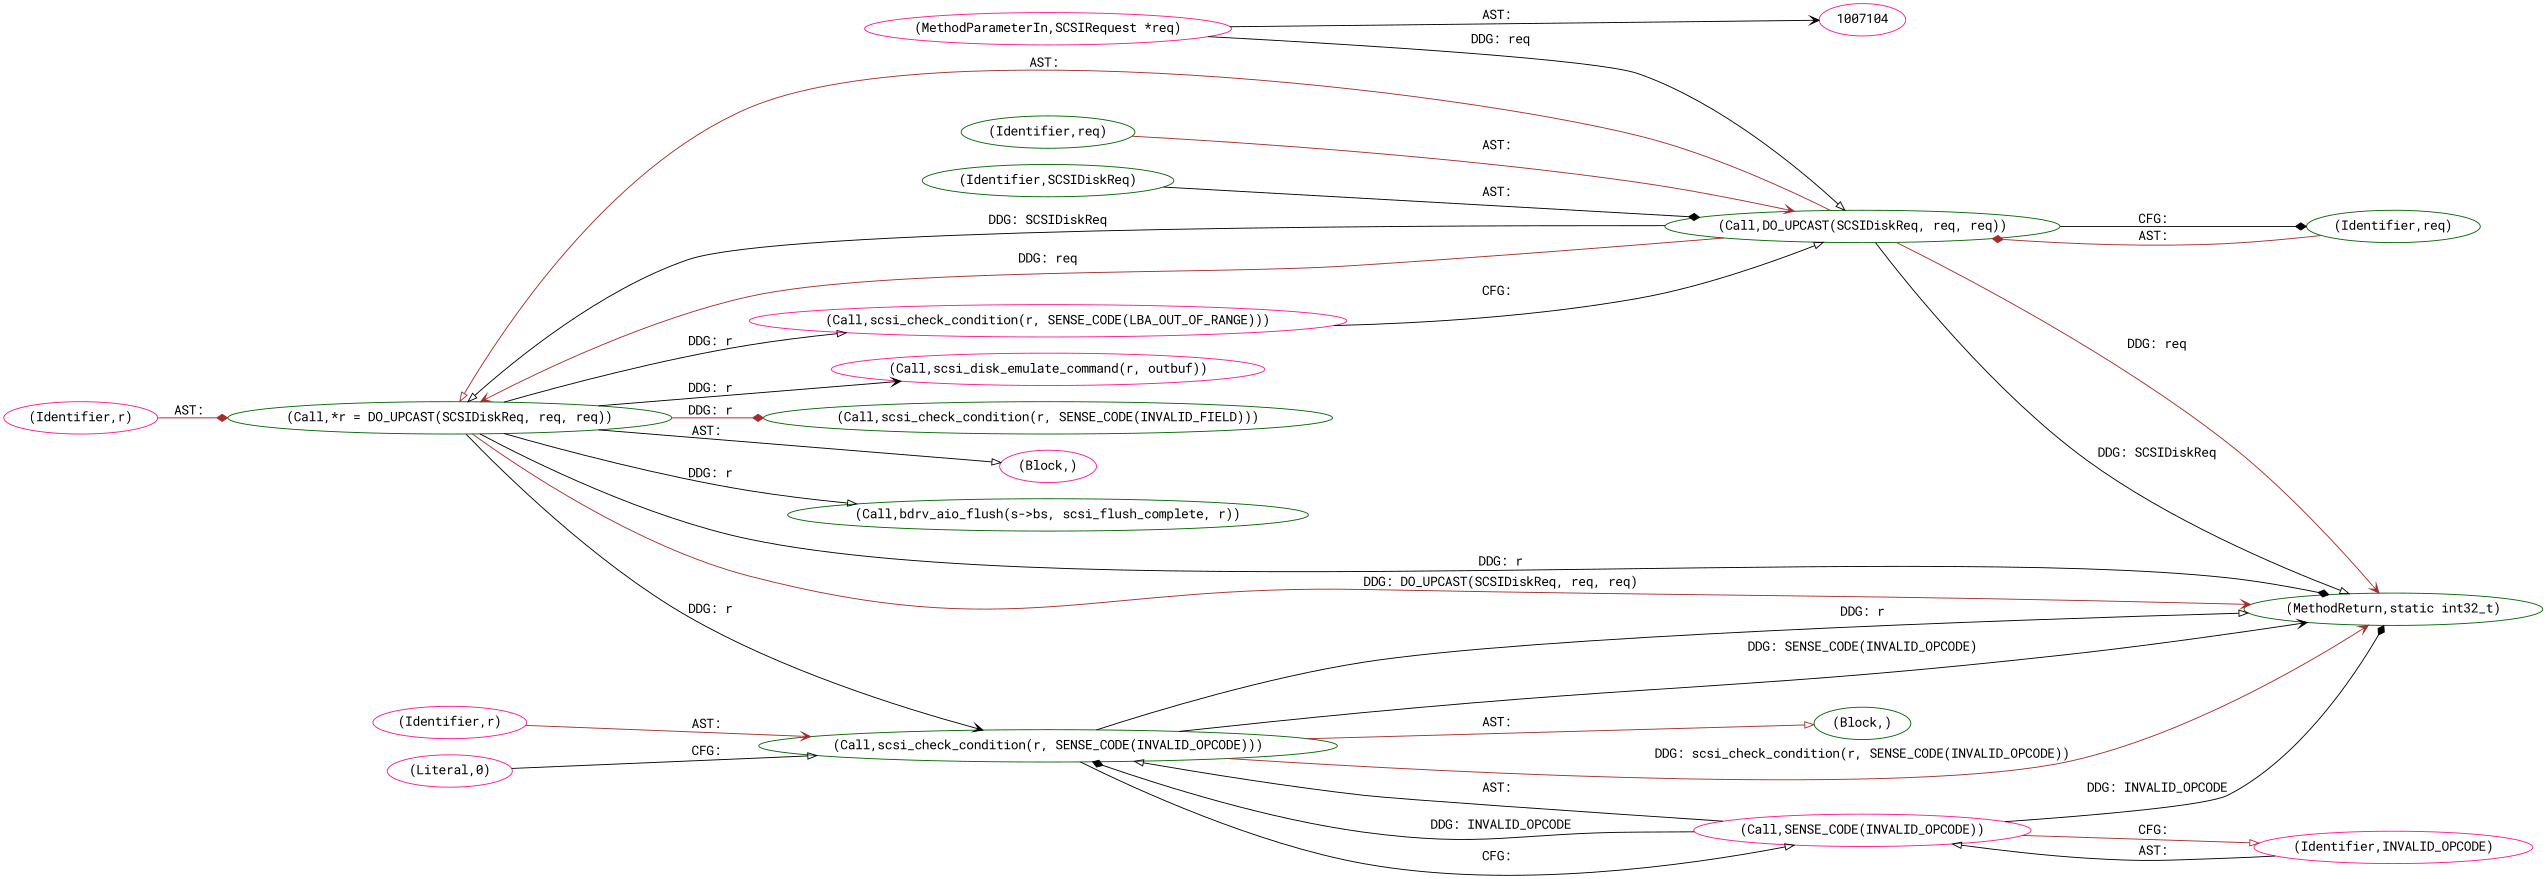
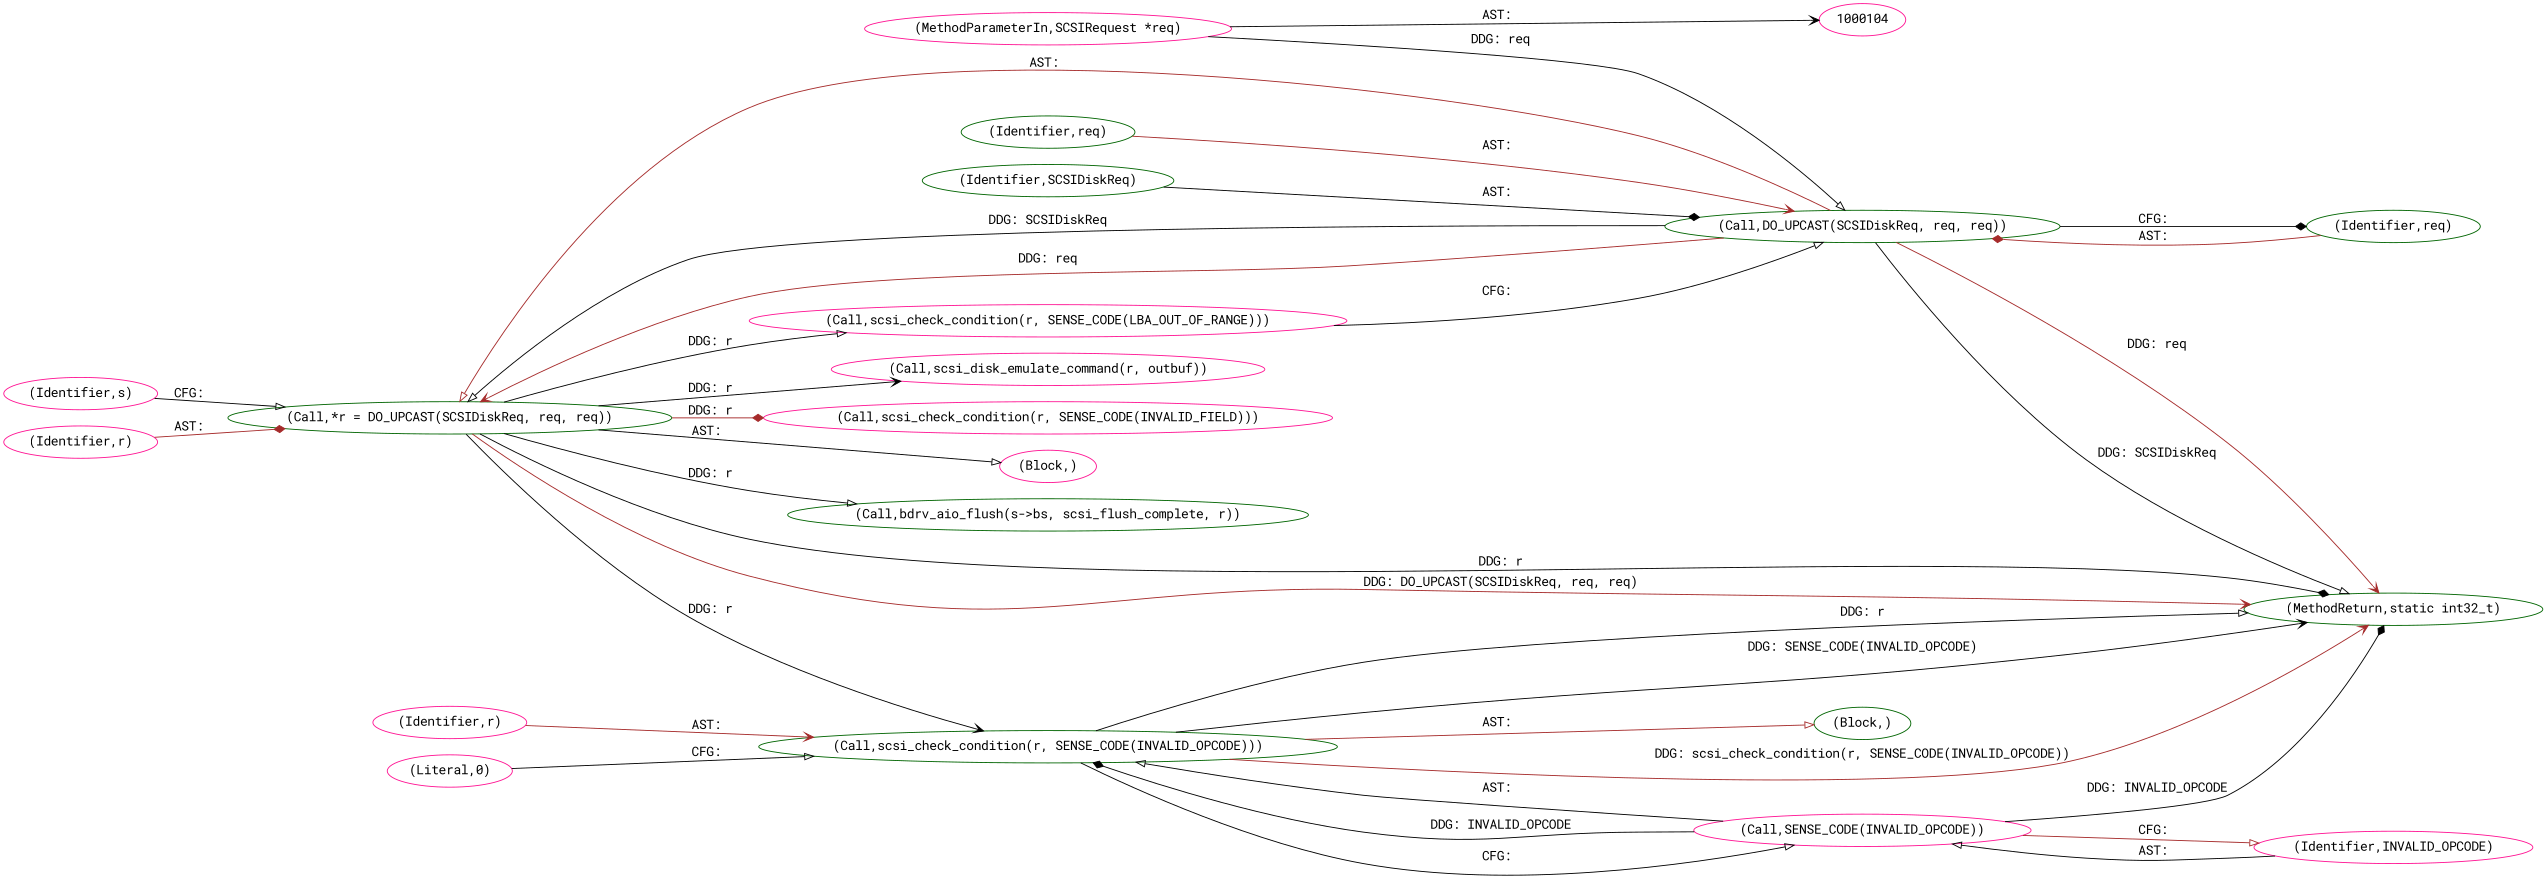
(1862, 20) -> (1862, 20)
none -> (81, 394)
(1048, 418) -> (1048, 418)
